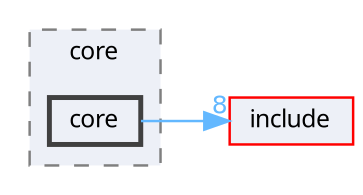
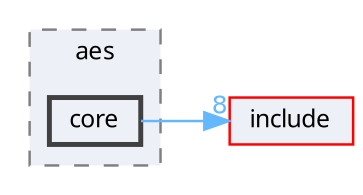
(95, 53) -> (95, 53)
